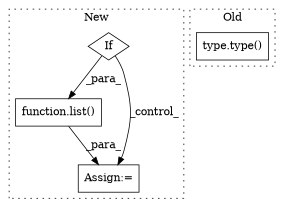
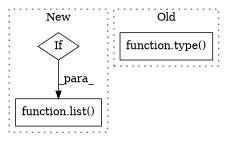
(232, 46) -> (166, 46)
(109, 179) -> none
